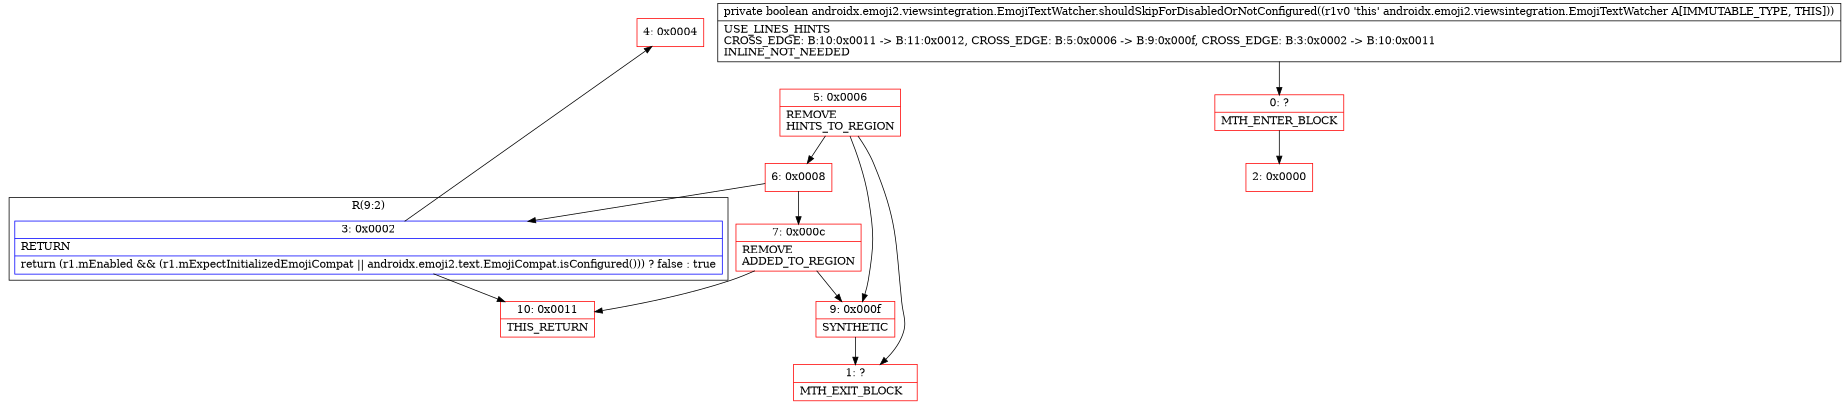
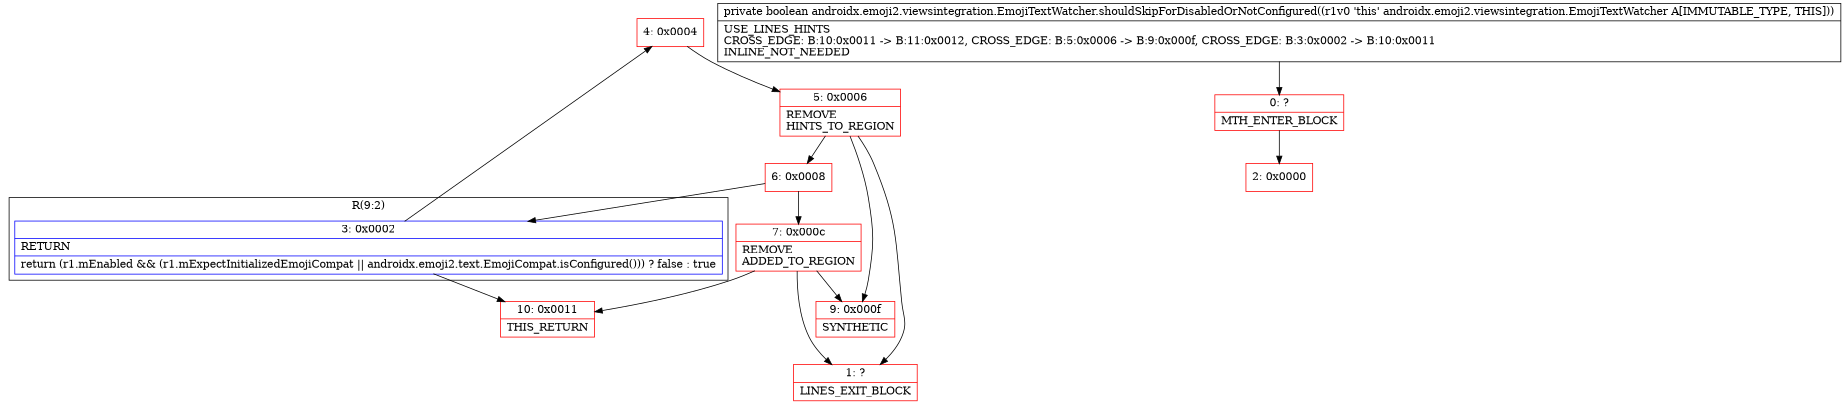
none -> (728, 70)
(855, 347) -> (802, 319)
(851, 391) -> (855, 391)
